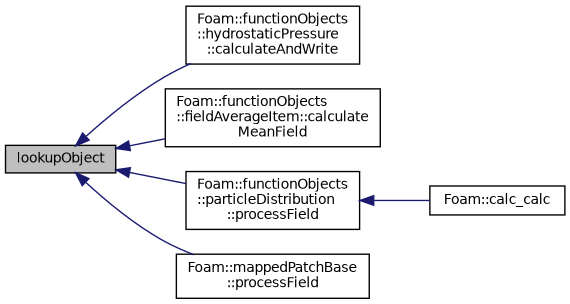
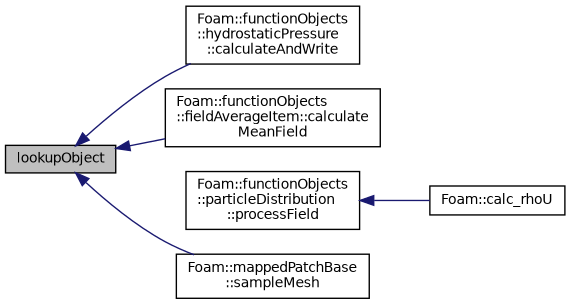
(158, 178) -> none
(497, 200) -> (497, 200)
(273, 276) -> (273, 276)
